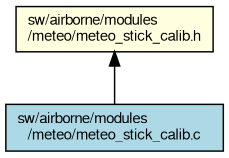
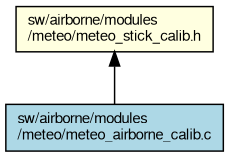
(115, 128) -> (115, 128)
